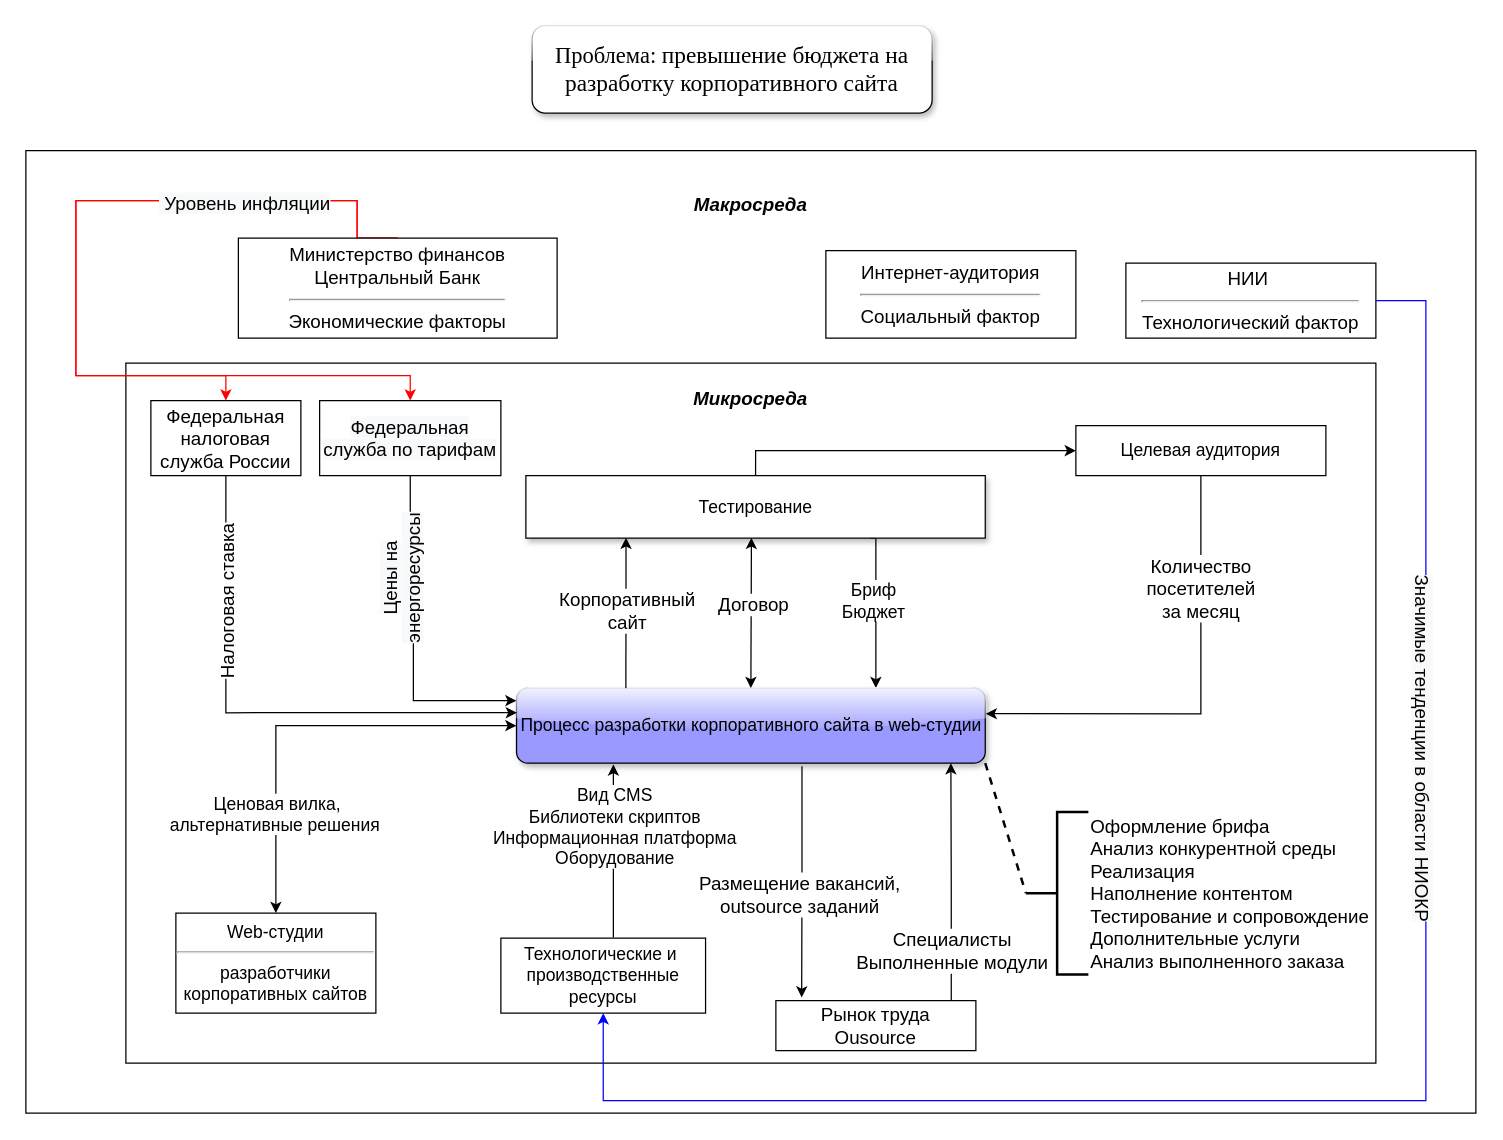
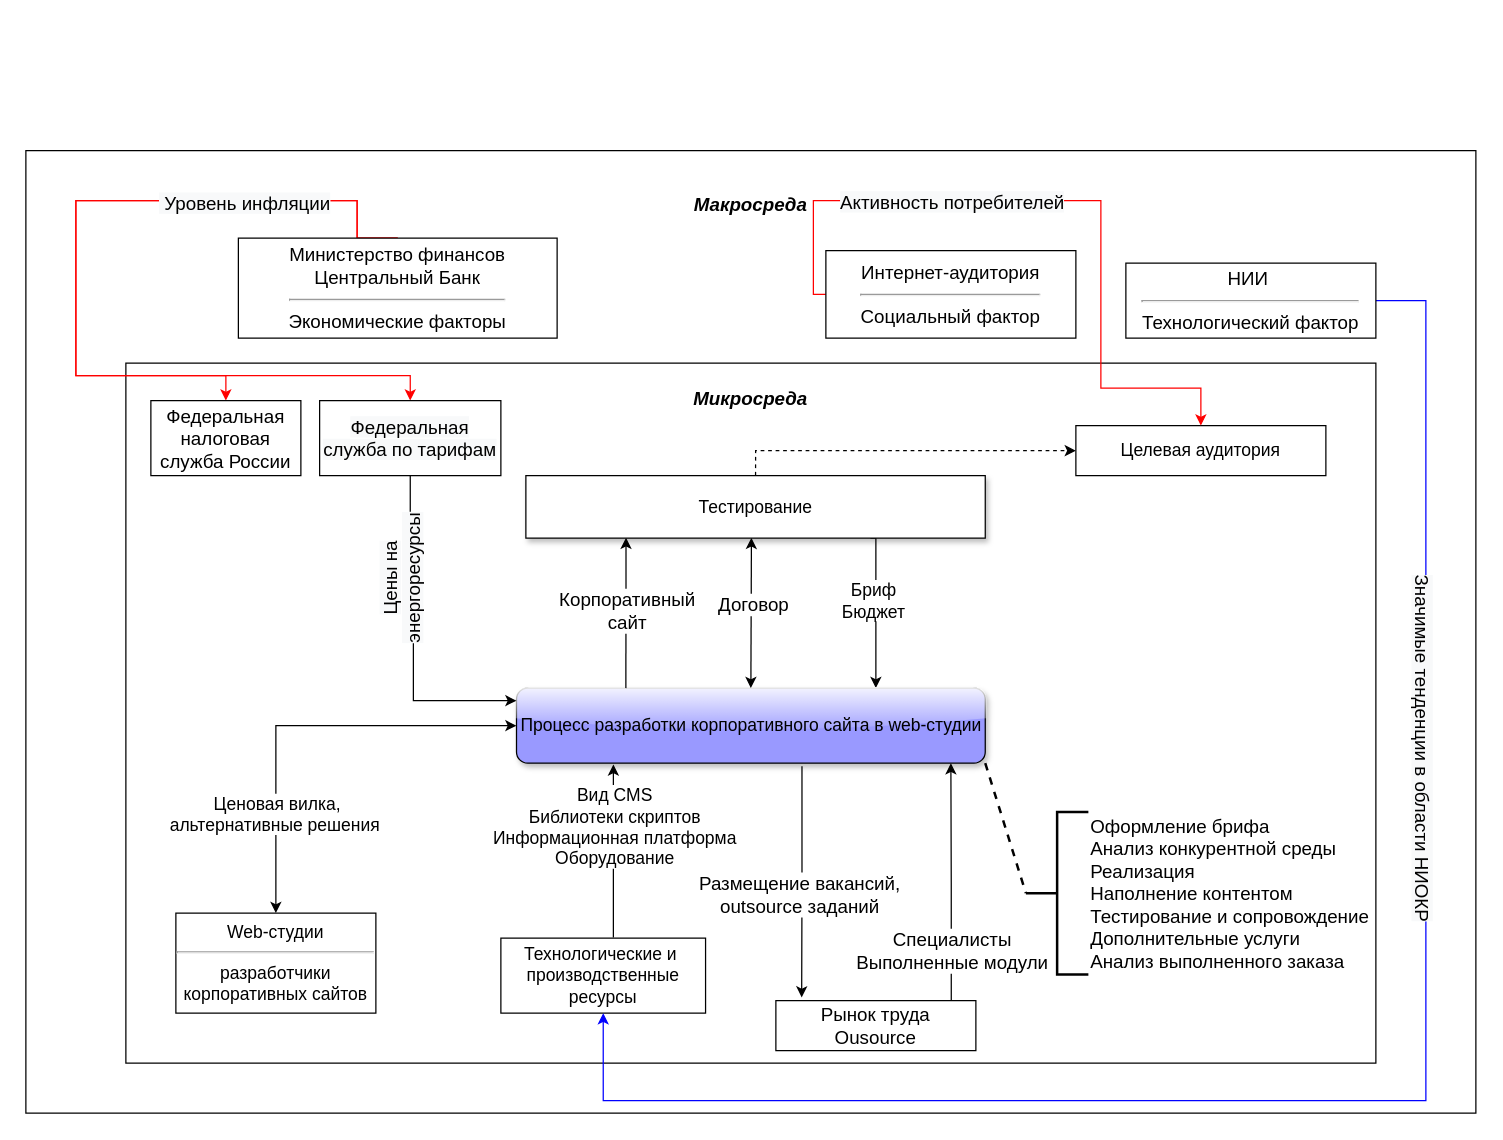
(732, 69) -> none
none -> (1063, 201)
(901, 451) -> (901, 451)
(249, 713) -> none
(1152, 714) -> none
